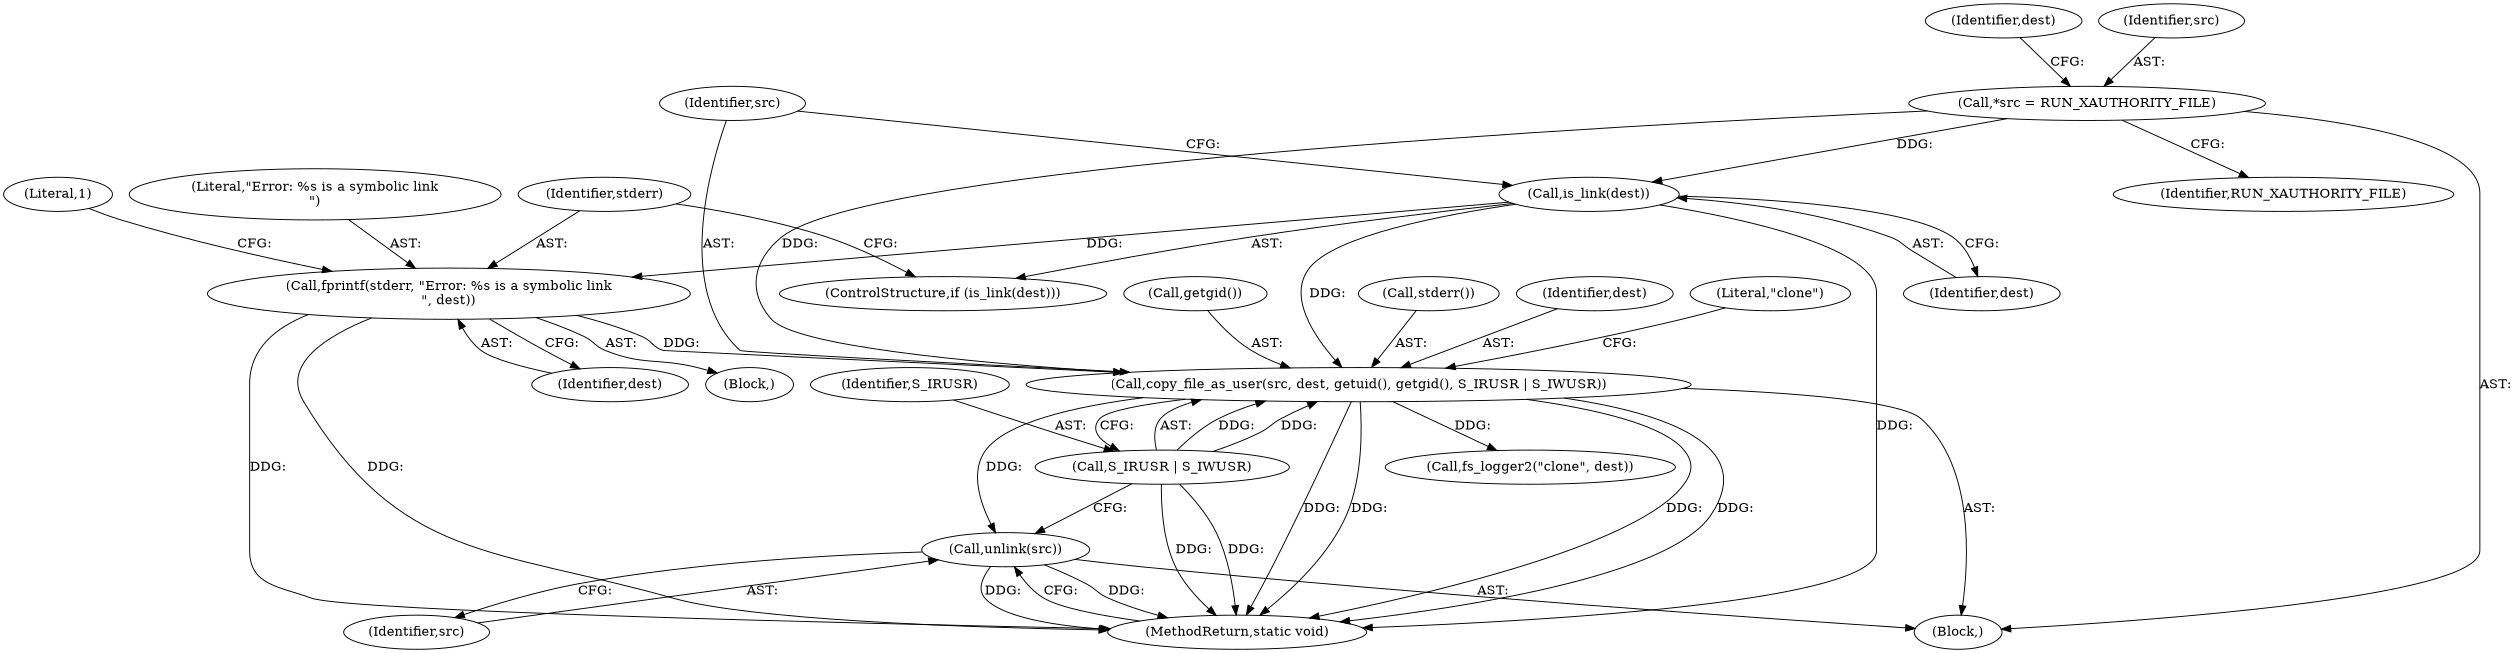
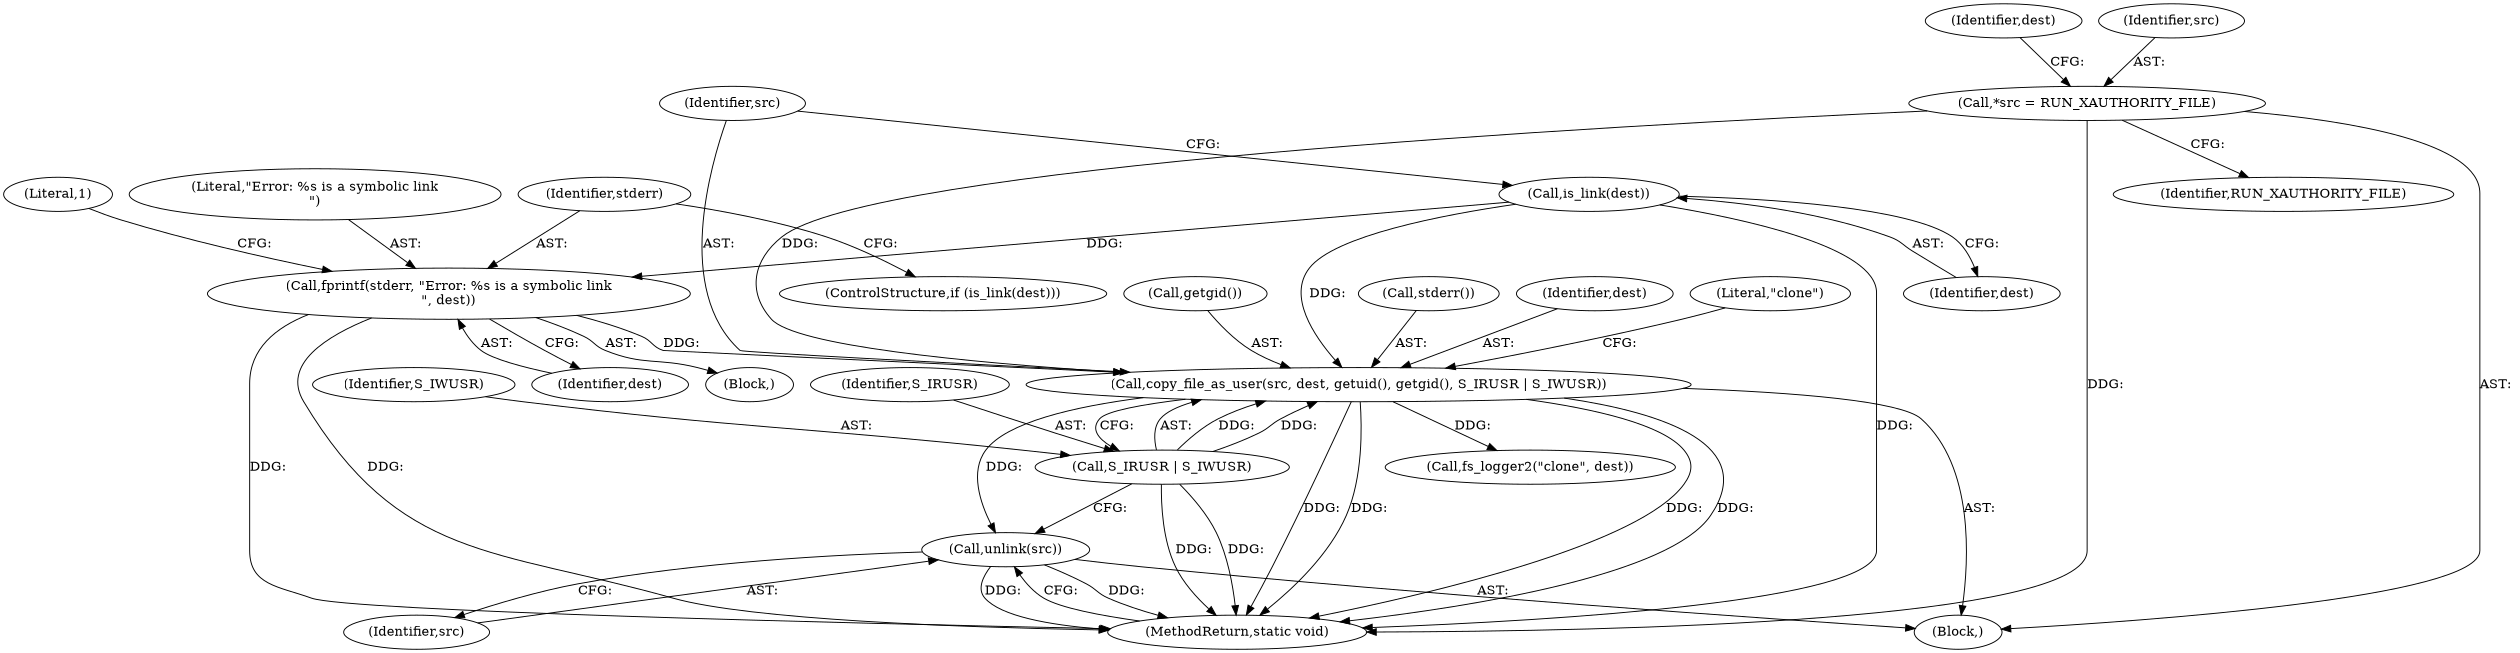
(1834, 150) -> (1953, 603)
(1268, 234) -> none
none -> (414, 385)
